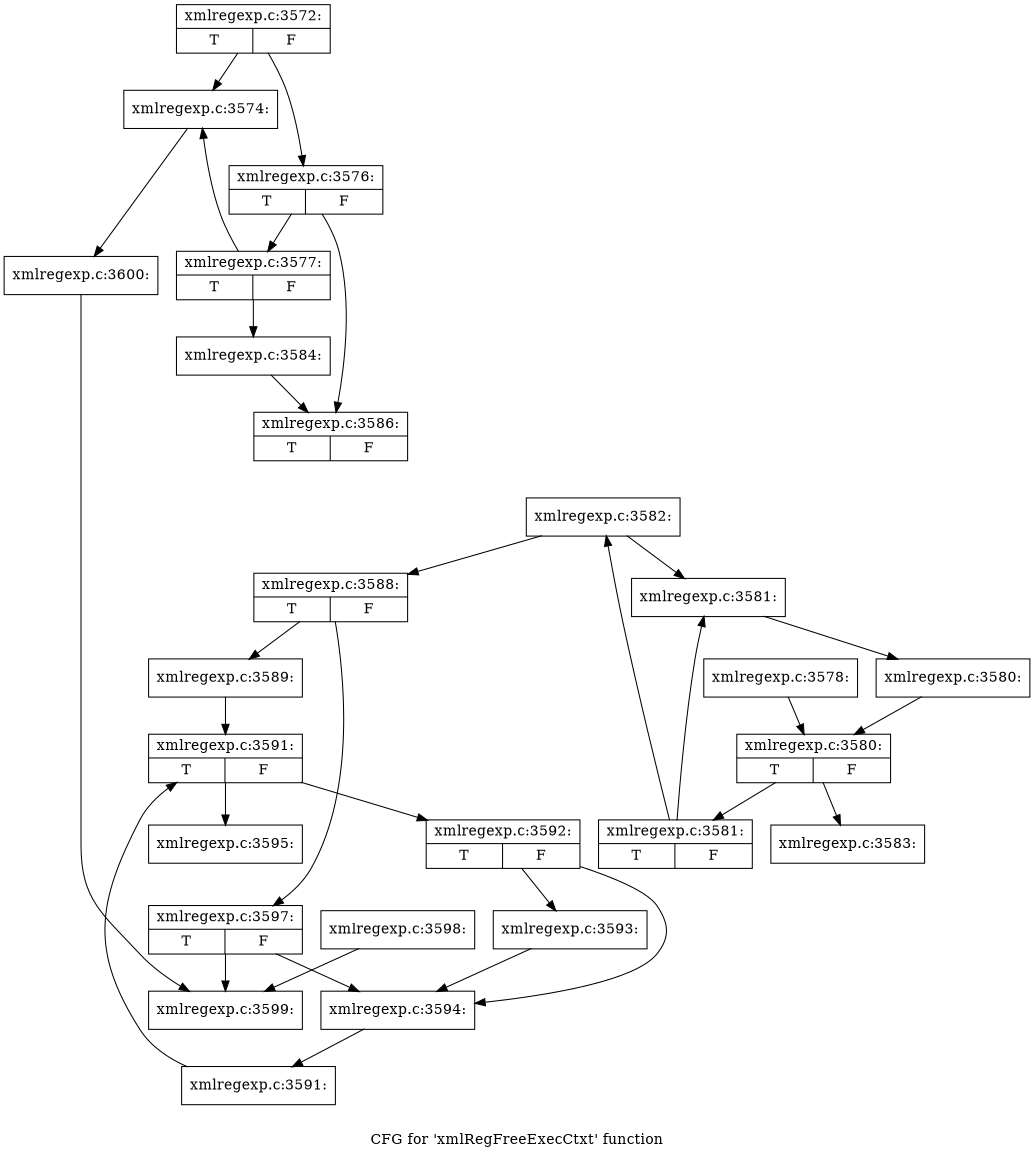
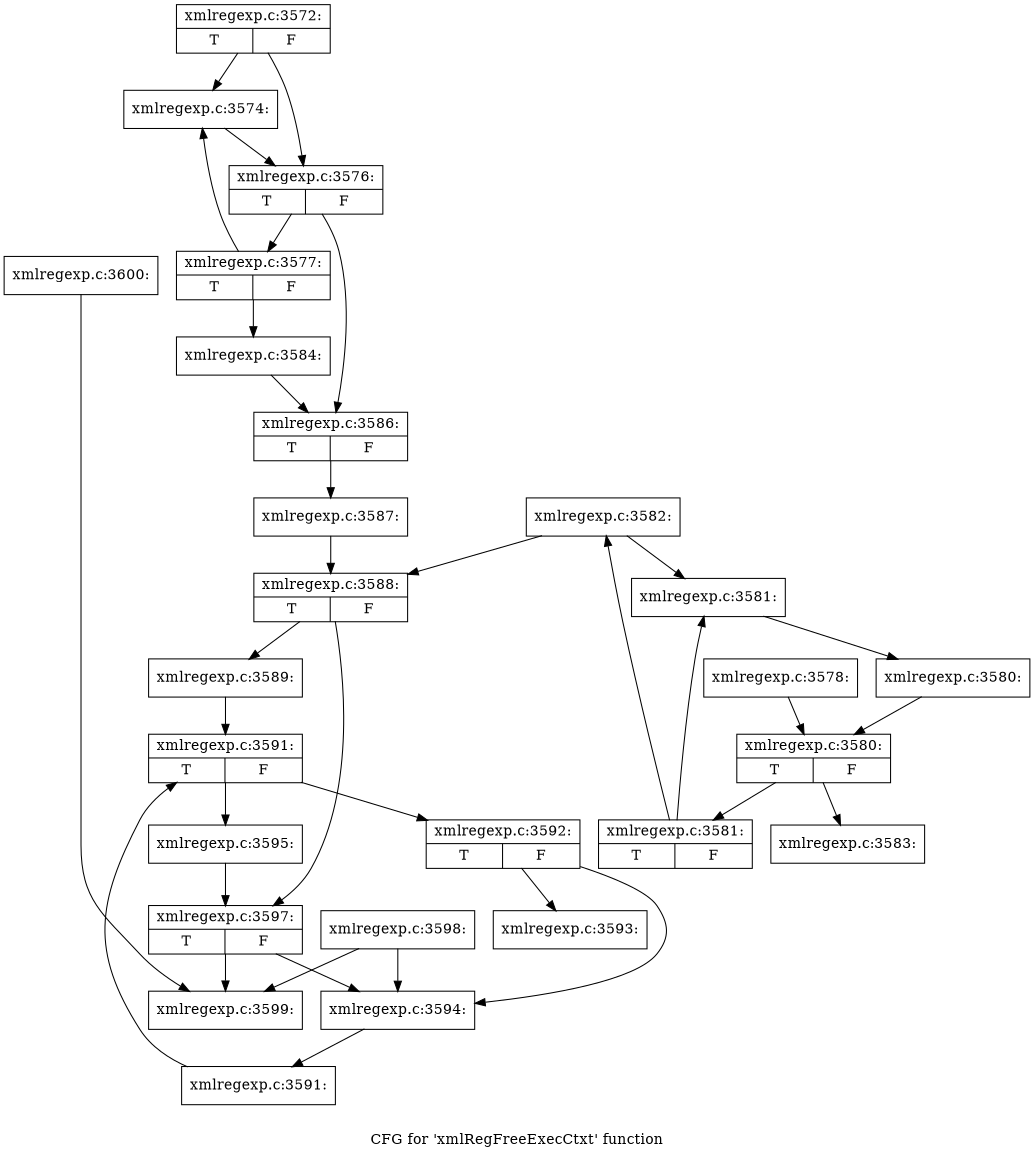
(144, 188) -> (245, 144)
none -> (331, 517)
none -> (225, 879)
(489, 968) -> (398, 965)
